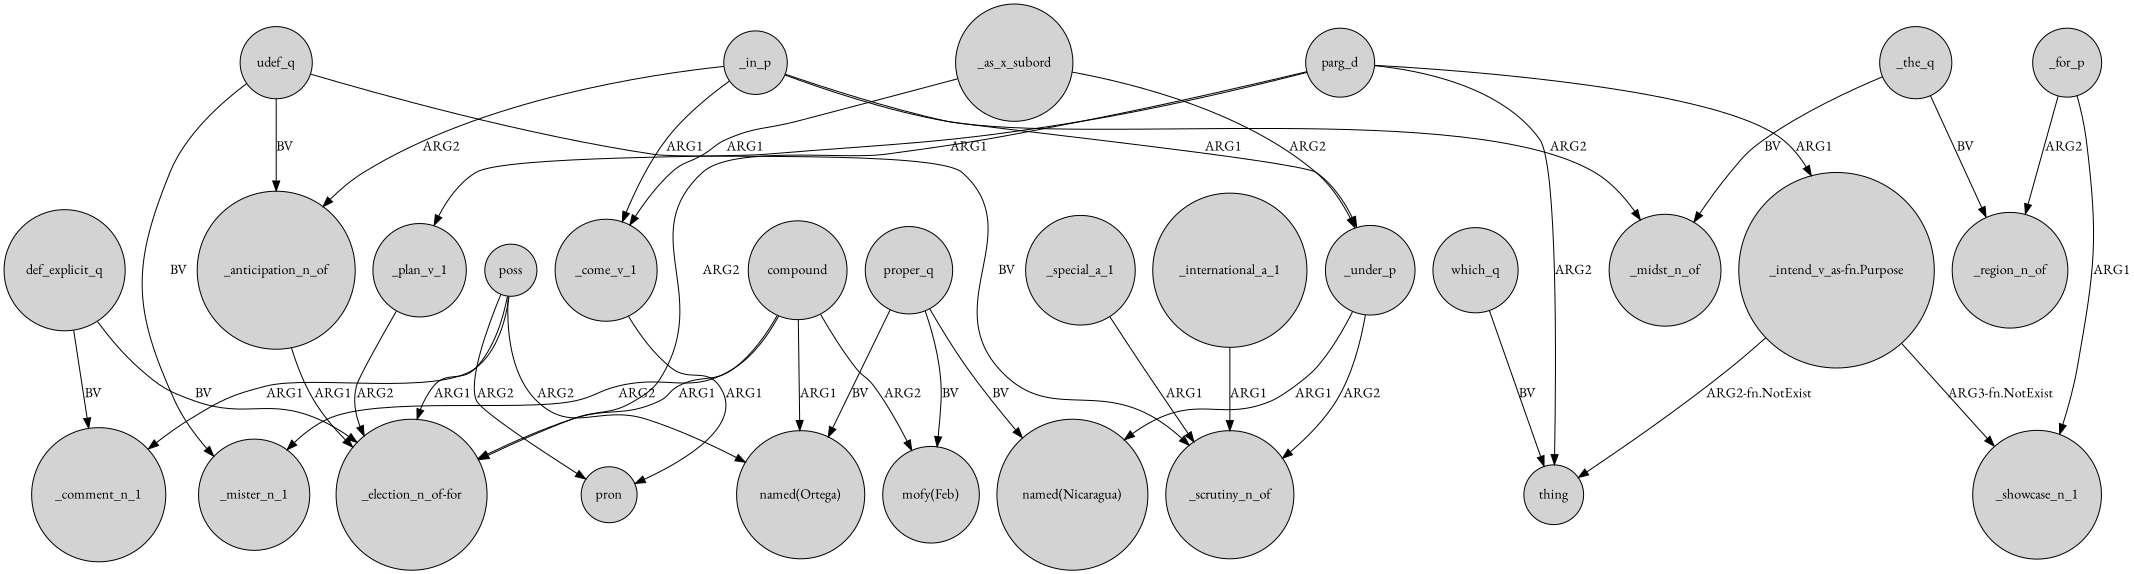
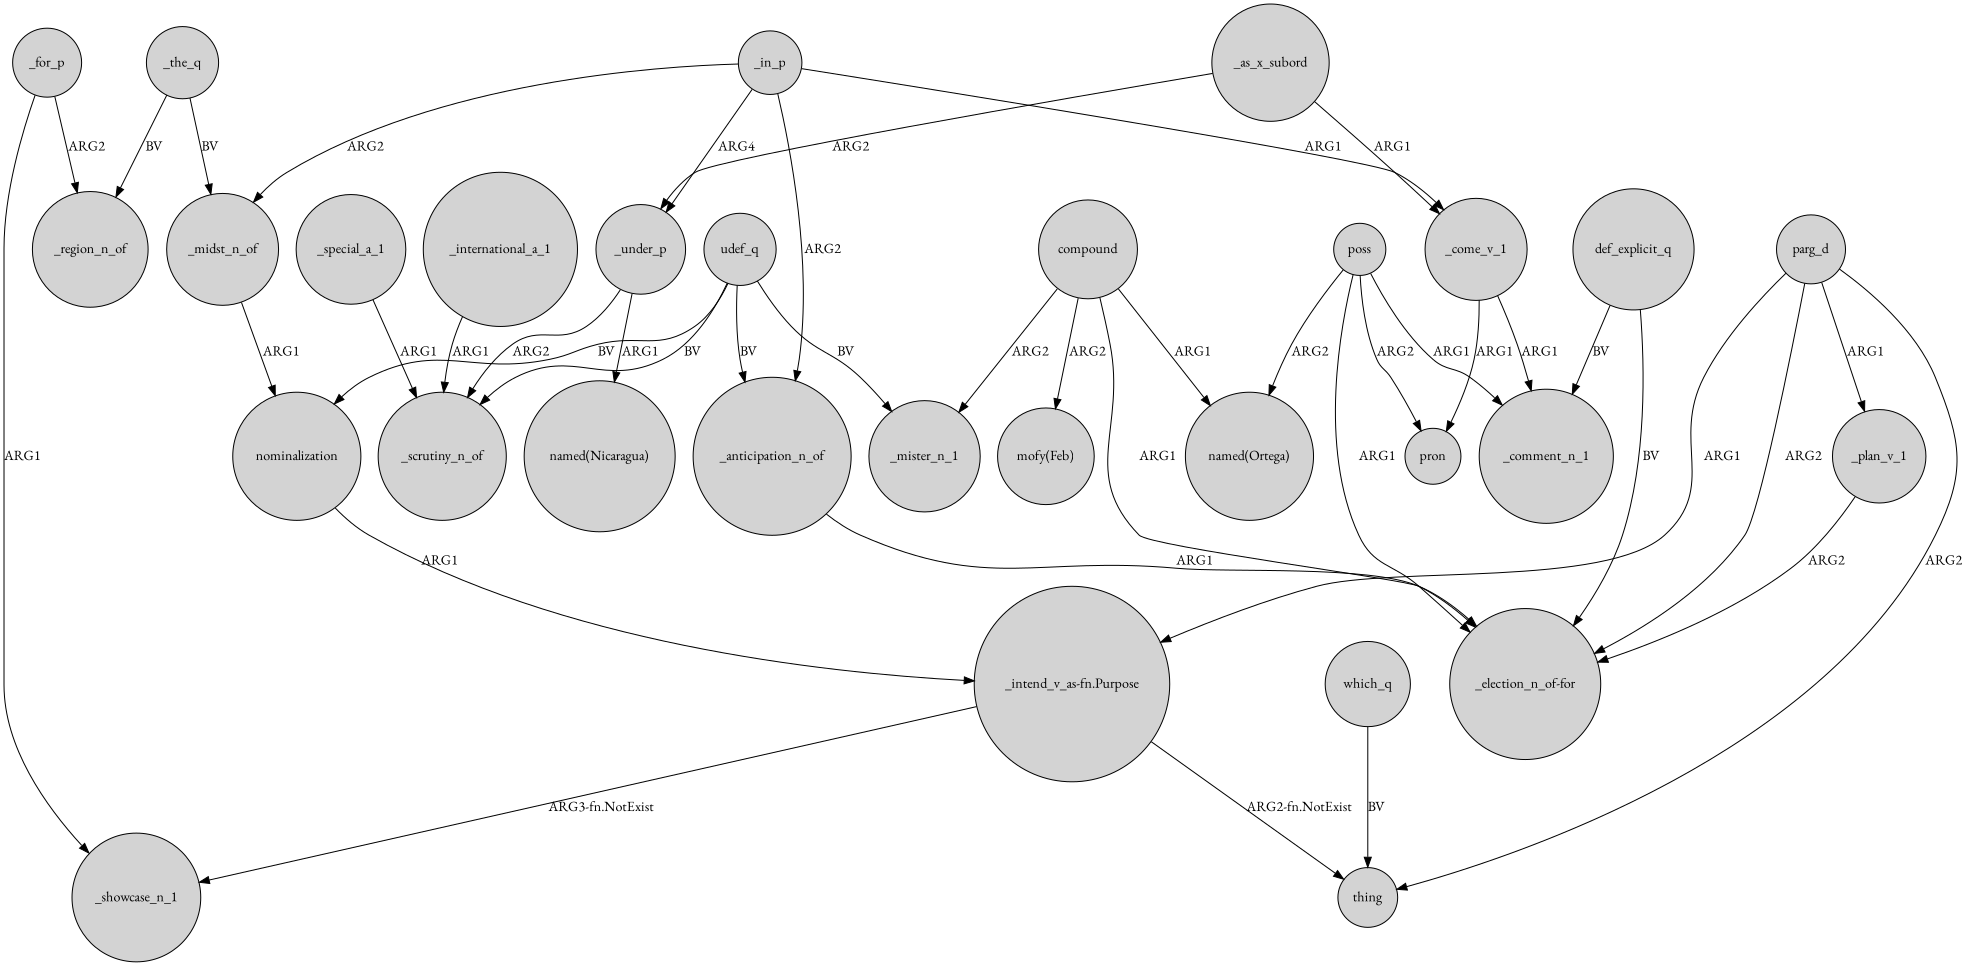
(1223, 147) -> (737, 147)
(909, 270) -> none
none -> (1515, 338)
none -> (297, 456)
